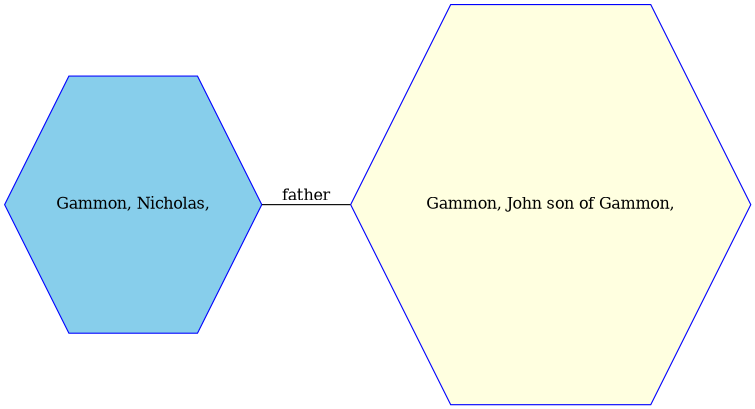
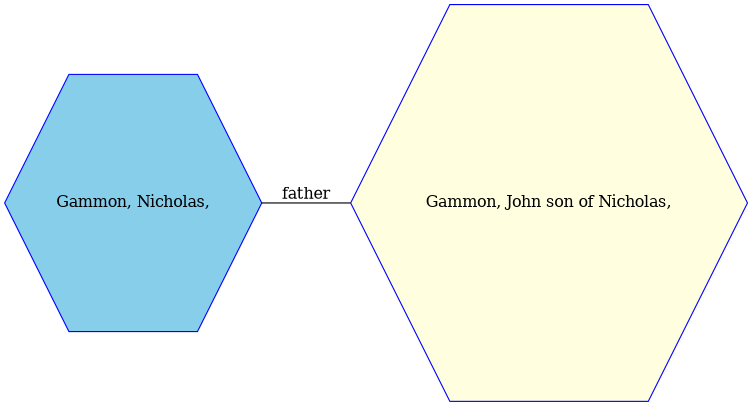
(551, 205) -> (549, 203)
